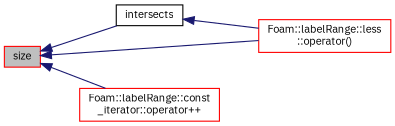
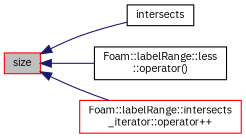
(226, 24) -> none
(325, 36) -> (160, 63)
(150, 105) -> (160, 117)
